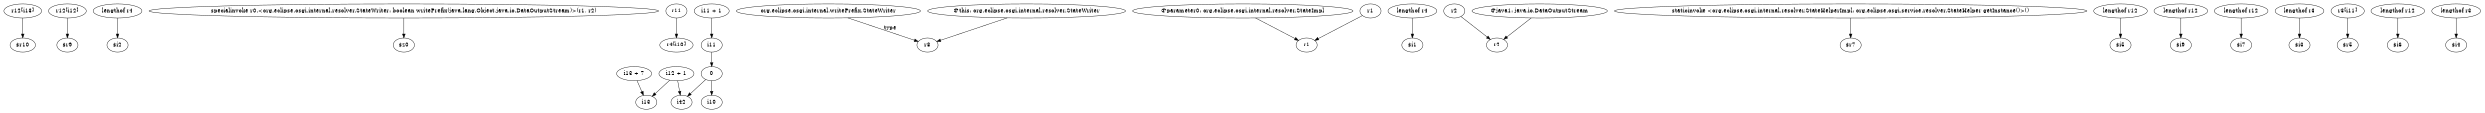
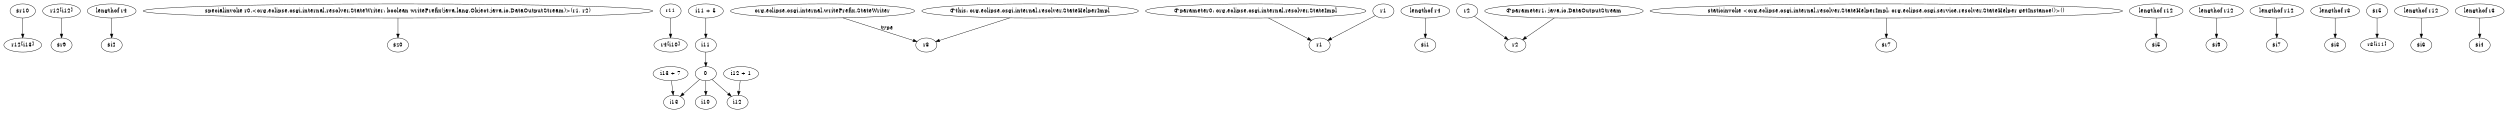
(712, 11) -> (706, 11)
(1027, 11) -> (1030, 11)
(1540, 11) -> (1564, 11)
(23, 26) -> (23, 26)
(2348, 26) -> (2377, 26)
(662, 87) -> (691, 87)
(682, 102) -> (738, 102)
